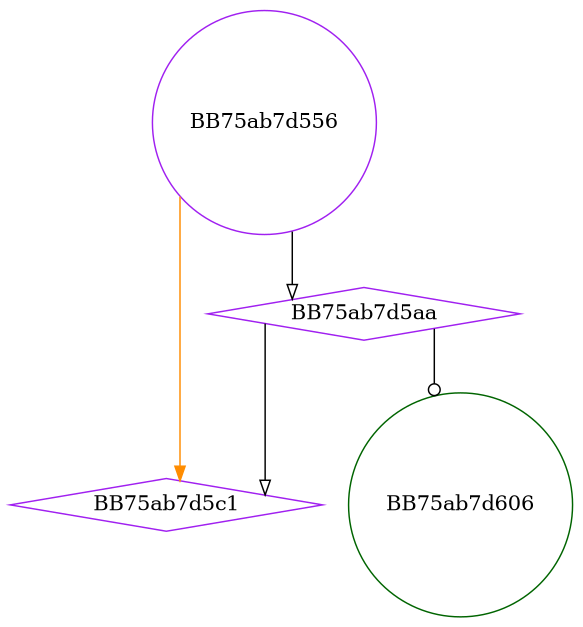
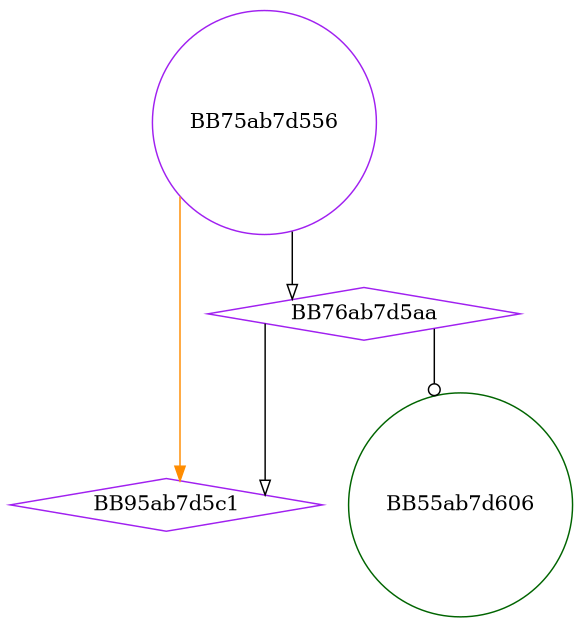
(364, 314) -> (364, 314)
(166, 505) -> (166, 505)
(461, 505) -> (461, 505)
